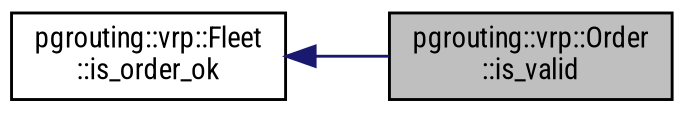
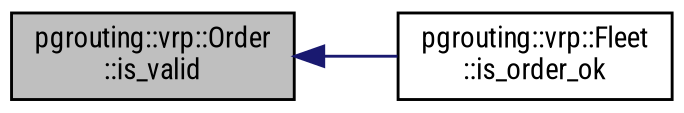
(352, 56) -> (361, 56)
